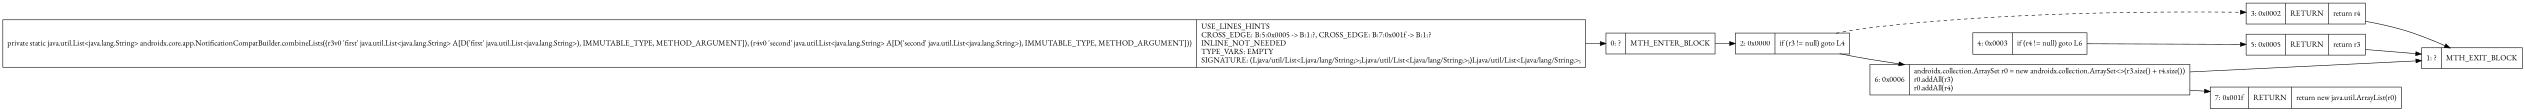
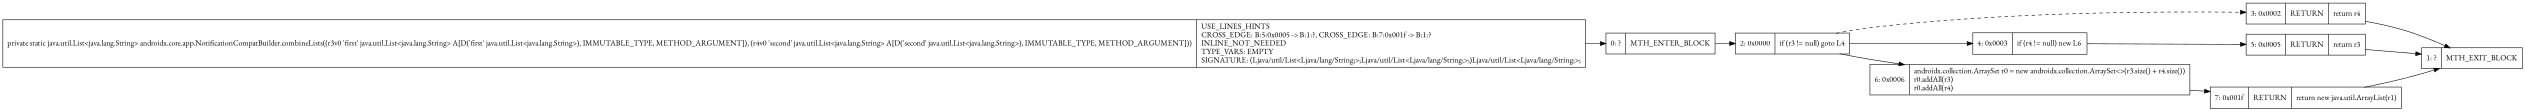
(2050, 43) -> (2049, 43)
none -> (1908, 44)
(2303, 66) -> (2399, 80)
(2346, 98) -> (2346, 98)
